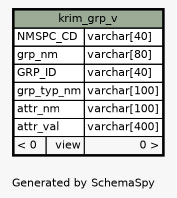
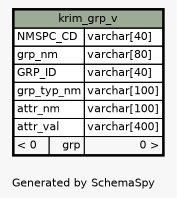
(68, 145) -> (72, 145)
